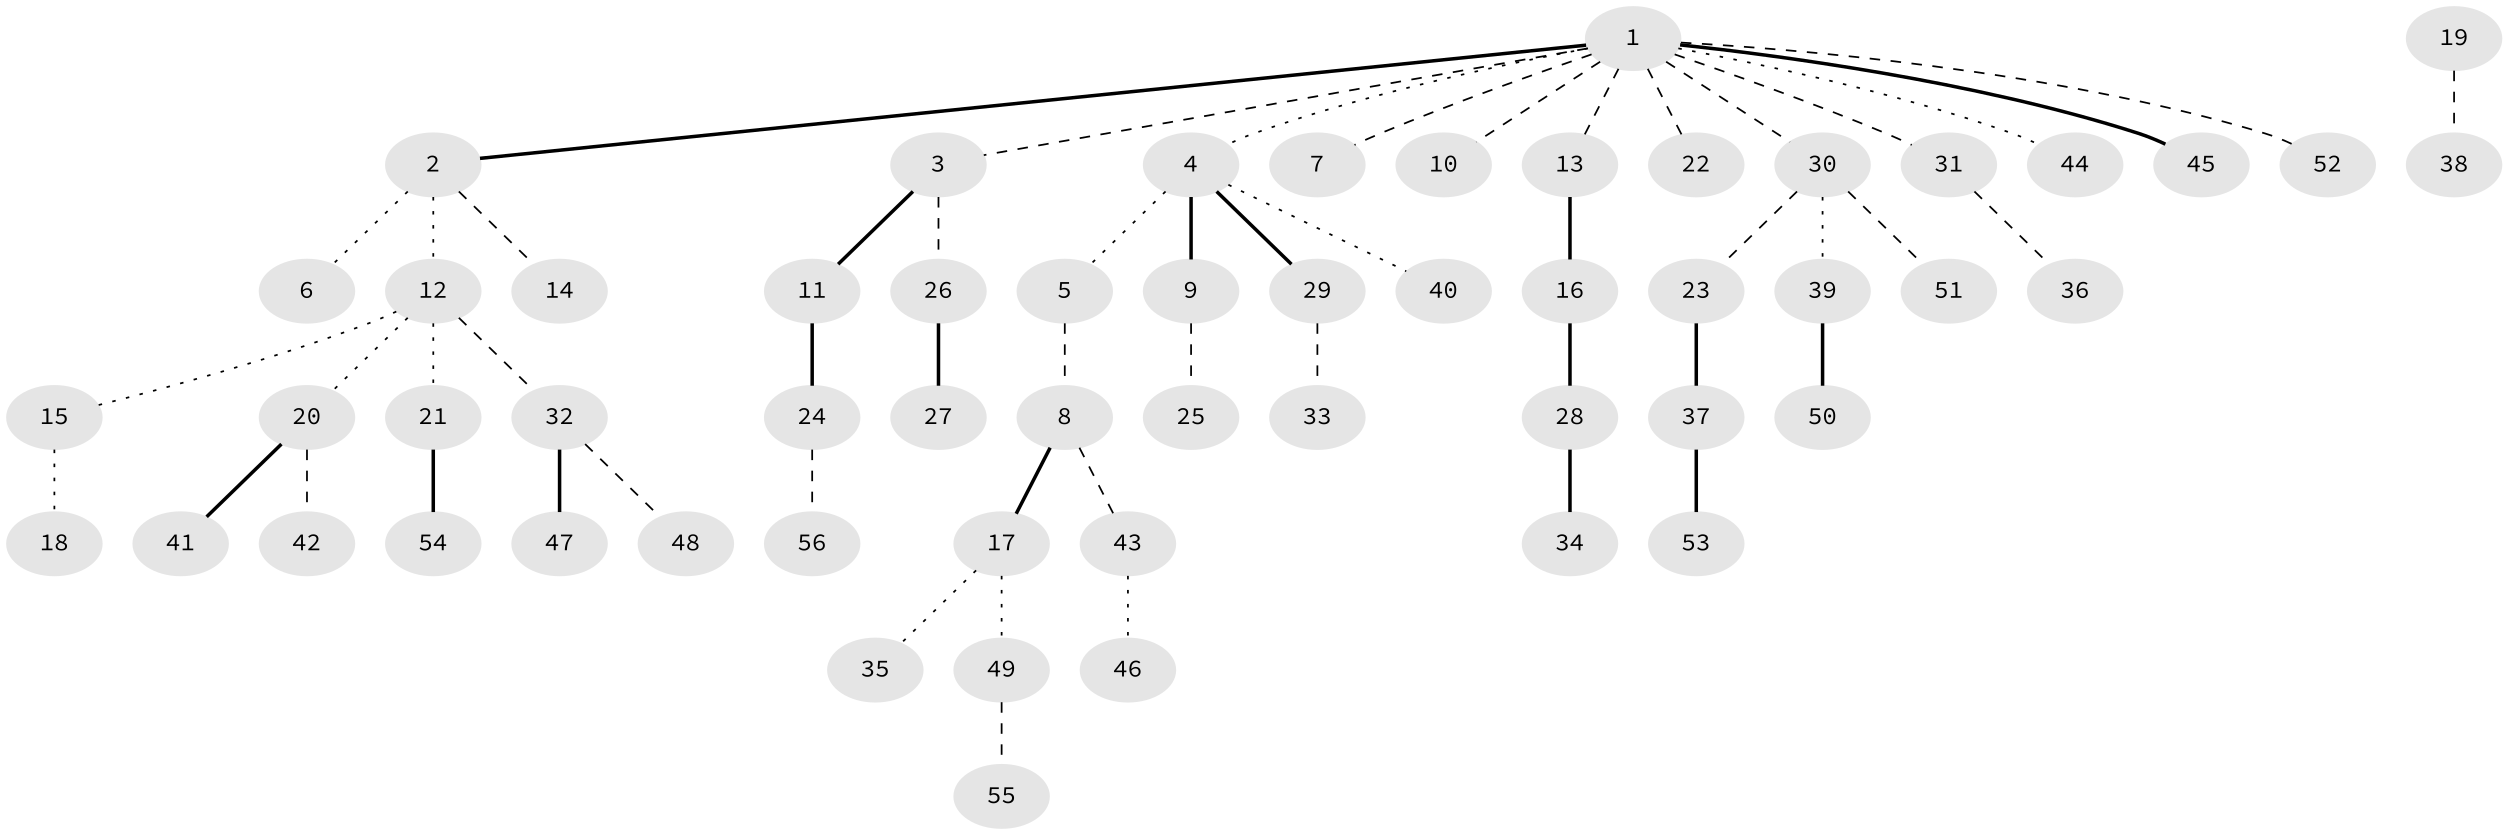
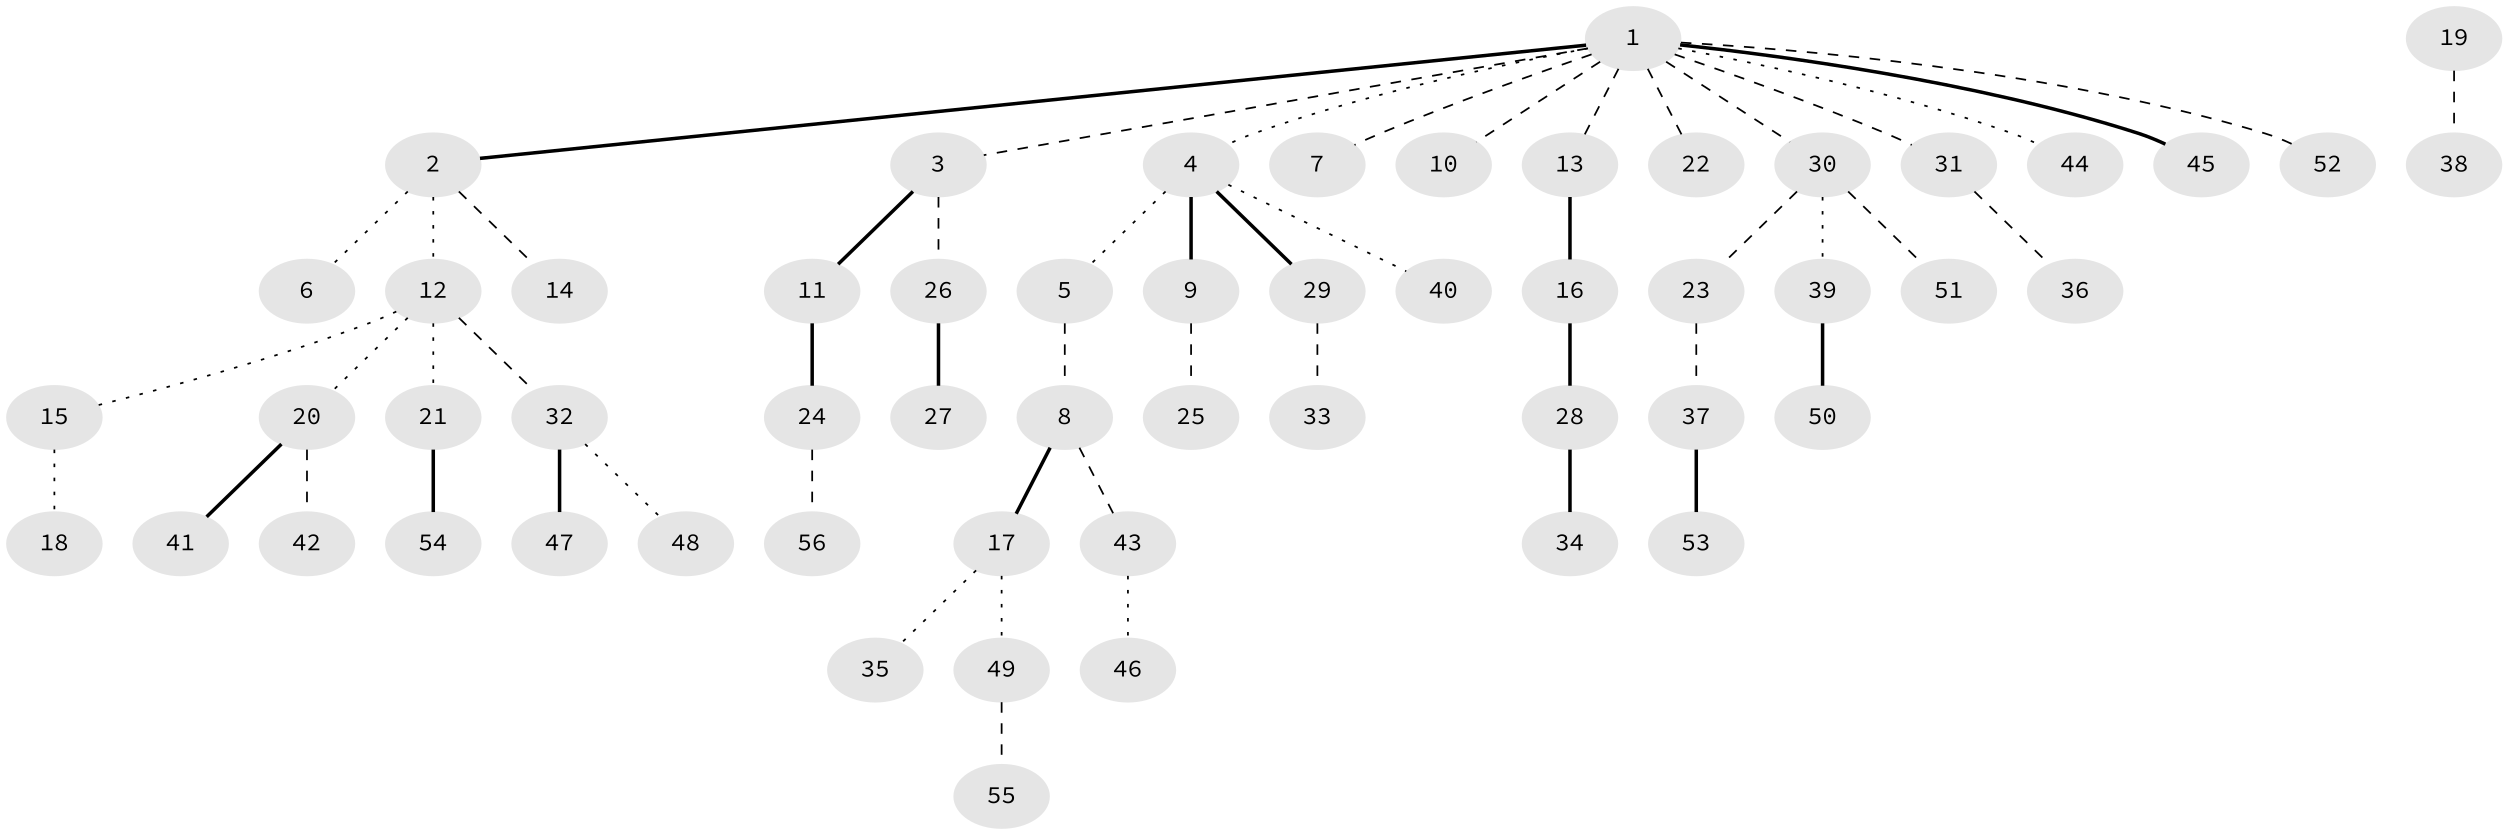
(1696, 355) -> (1696, 355)
(623, 480) -> (623, 480)
